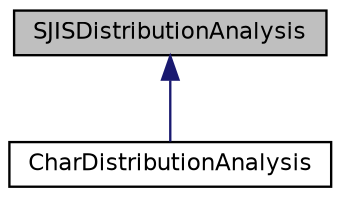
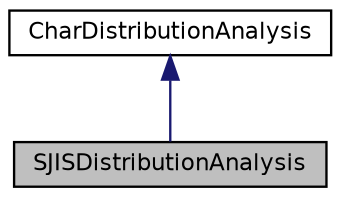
(170, 111) -> (170, 111)
